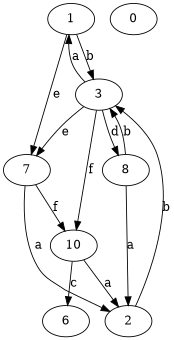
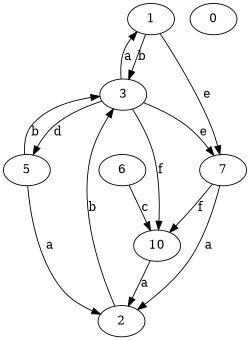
(126, 170) -> (27, 170)
(70, 279) -> (138, 204)
